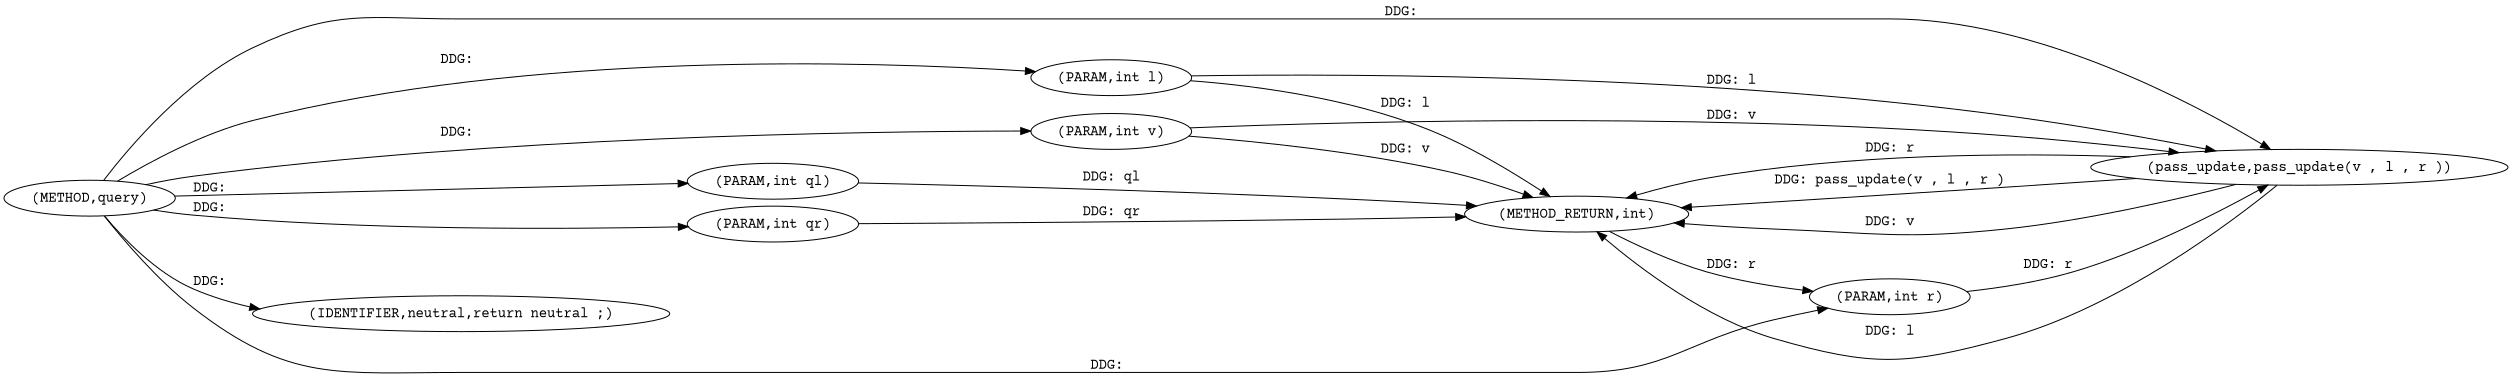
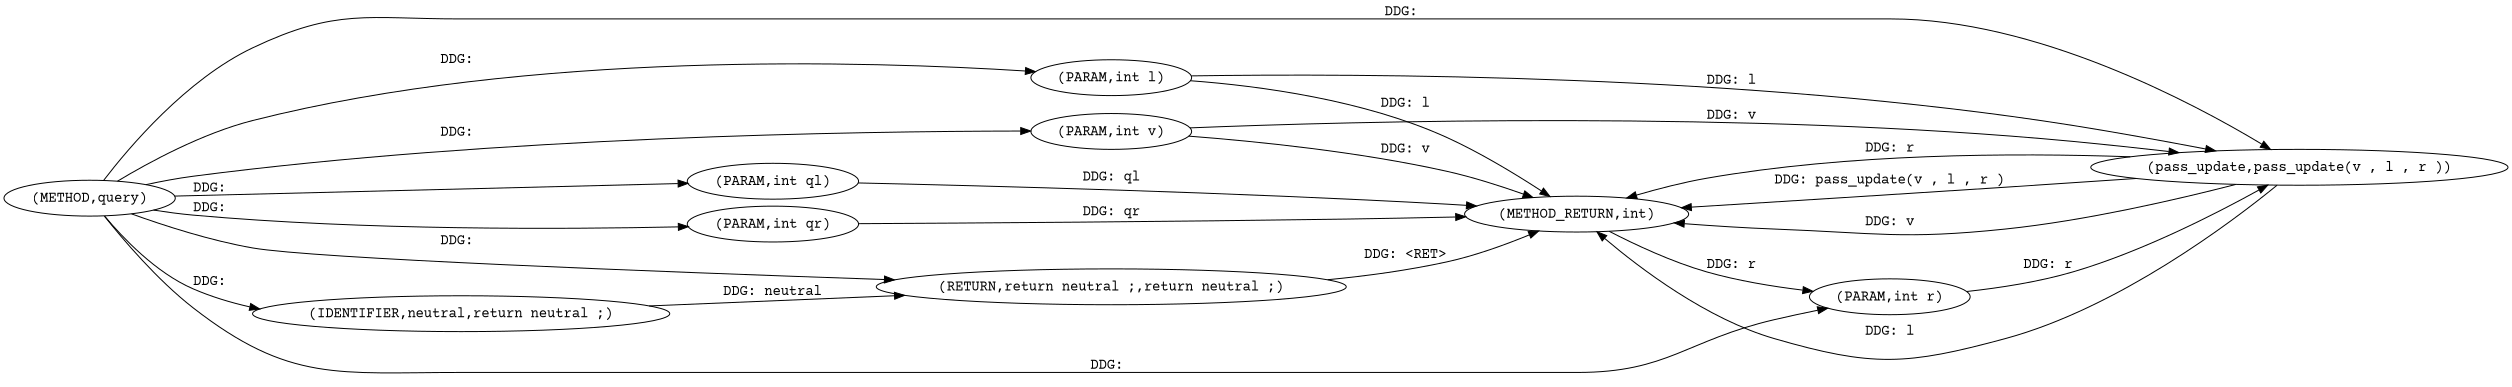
none -> (1111, 287)
